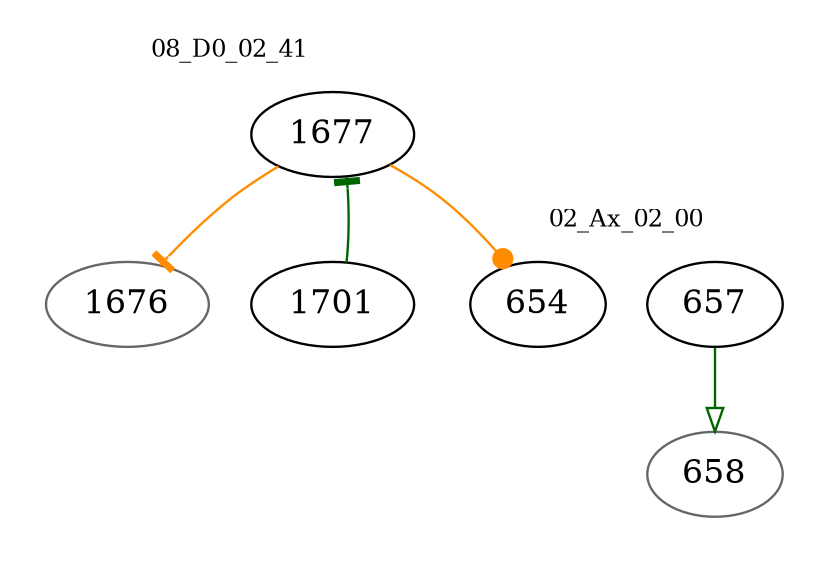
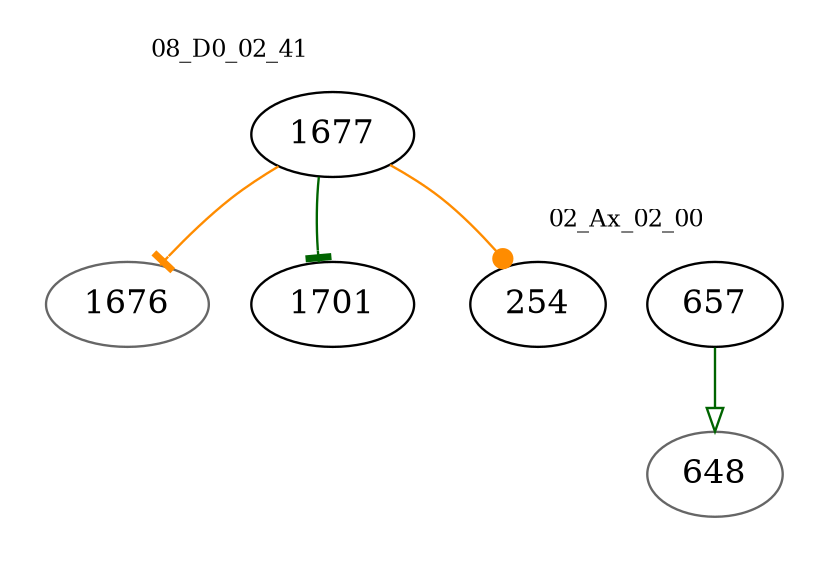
(349, 226) -> (317, 214)
(538, 304) -> (538, 304)
(715, 474) -> (715, 474)
